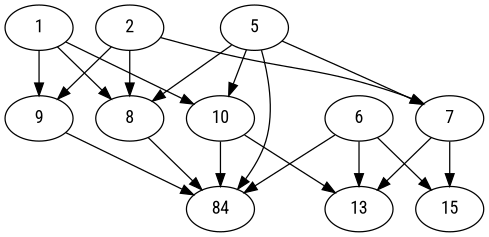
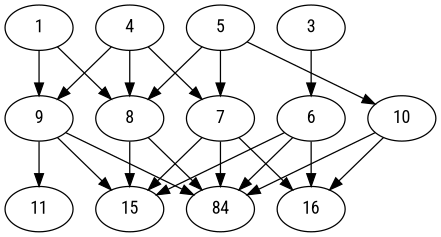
(130, 28) -> (130, 28)
none -> (311, 28)
(121, 69) -> none
(270, 117) -> (220, 155)
none -> (130, 155)
none -> (80, 159)
none -> (39, 209)
(359, 209) -> (311, 209)
